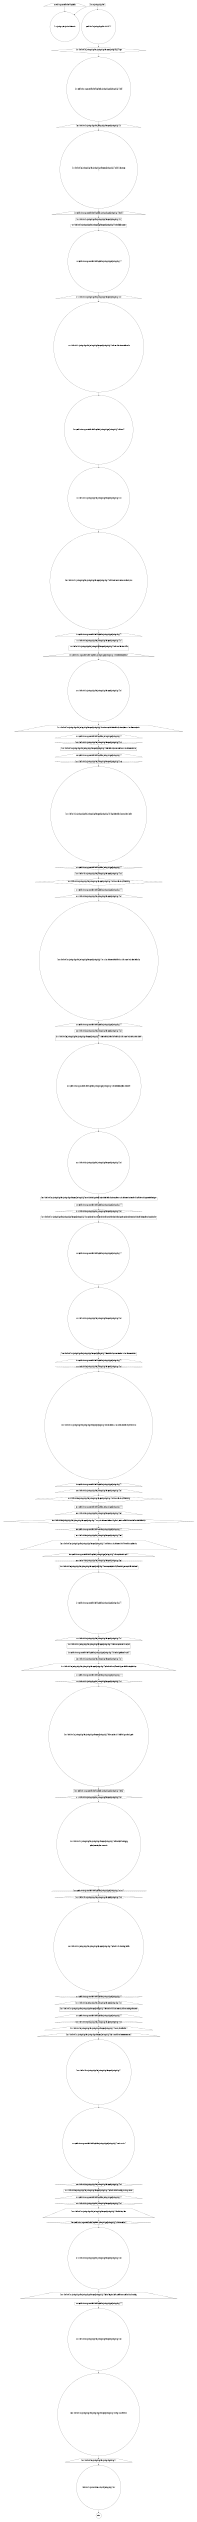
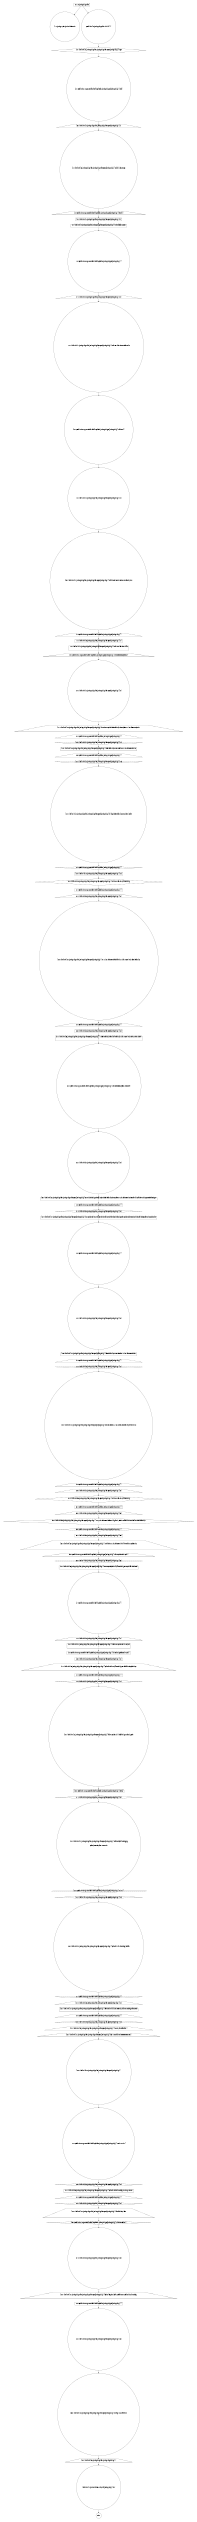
(65, 5) -> none
